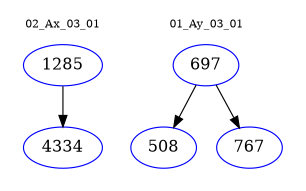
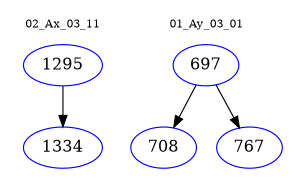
(63, 25) -> (63, 25)
(63, 65) -> (63, 65)
(63, 148) -> (63, 148)
(164, 148) -> (164, 148)
